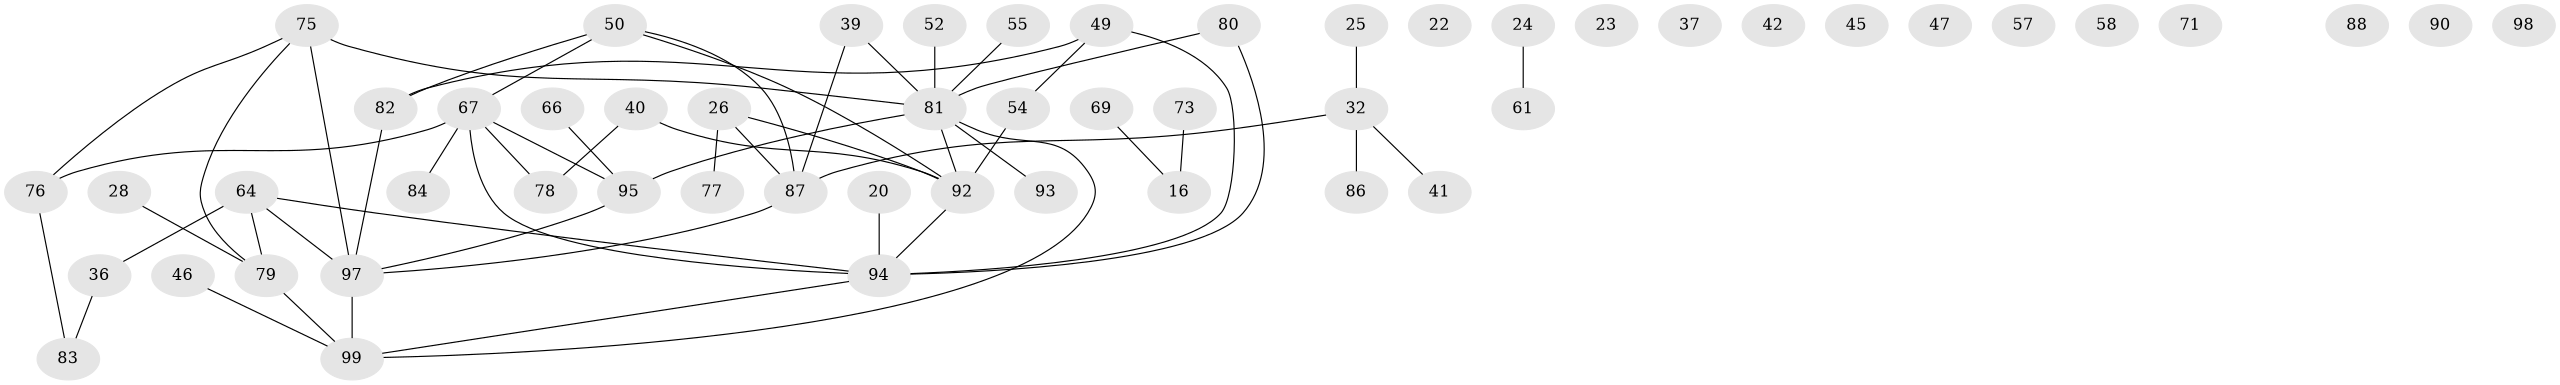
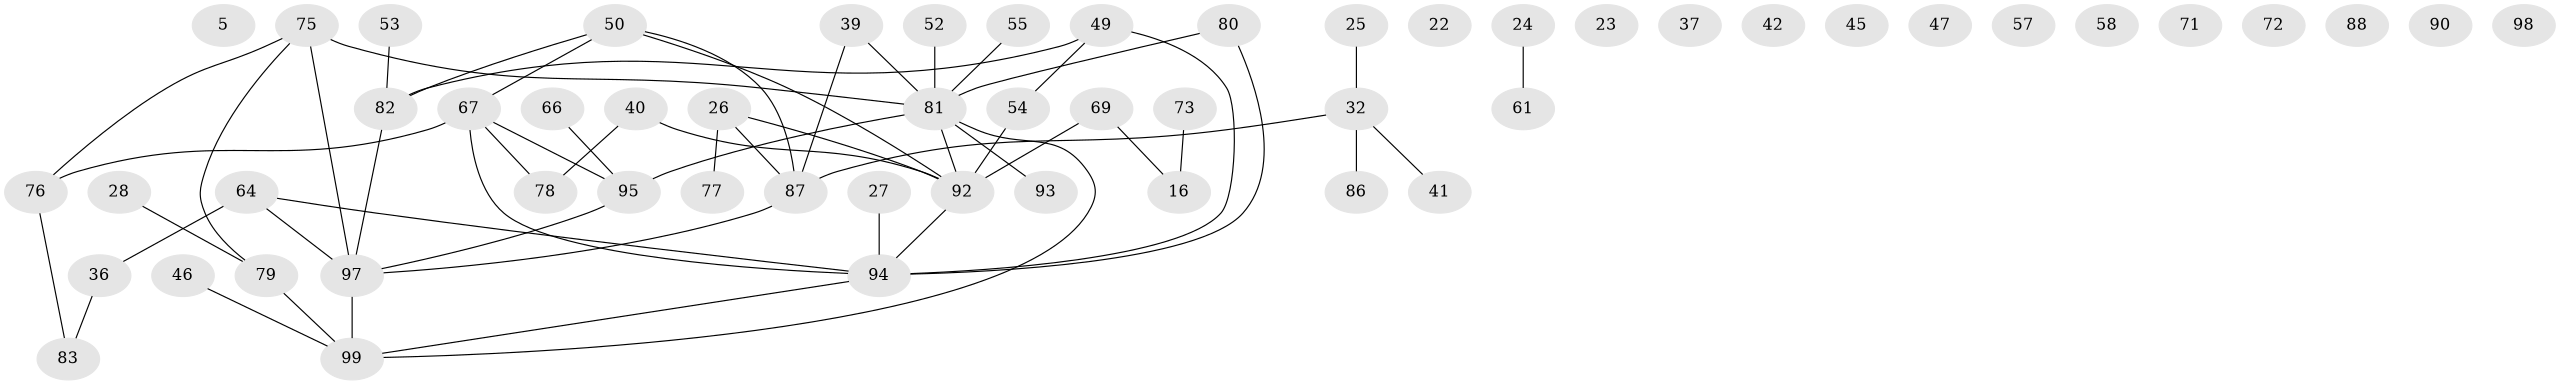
none -> (224, 25)
none -> (390, 25)
none -> (2274, 25)
none -> (1032, 151)
(418, 192) -> none
(879, 192) -> (879, 192)
(257, 234) -> none
